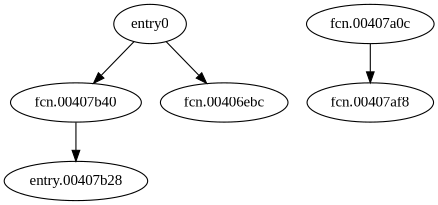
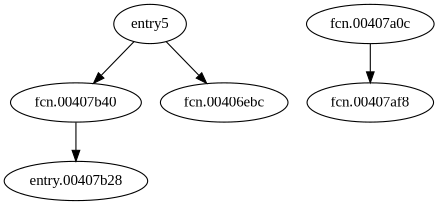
(150, 24) -> (150, 24)
